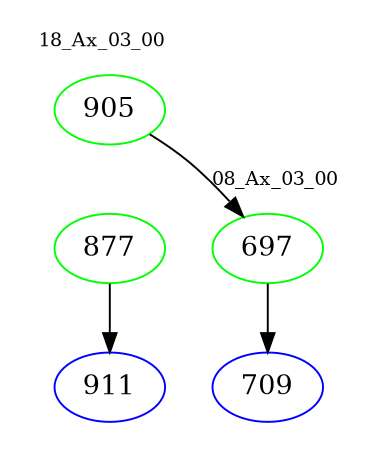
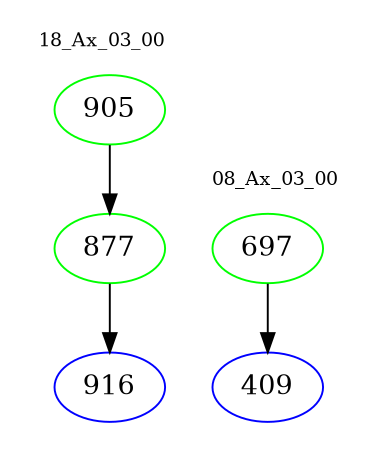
(210, 181) -> (110, 170)
(110, 387) -> (110, 387)
(268, 387) -> (268, 387)
